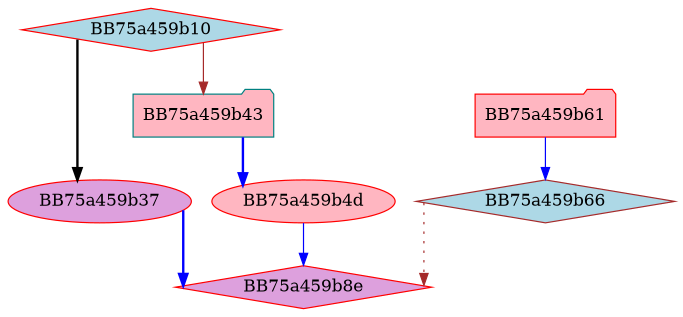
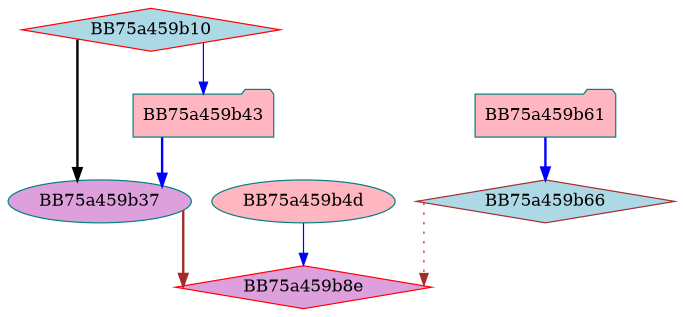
(203, 62) -> (203, 62)
(545, 116) -> (545, 116)
(545, 152) -> (545, 152)
(243, 155) -> (162, 156)
(100, 201) -> (100, 201)
(304, 201) -> (304, 201)
(183, 242) -> (183, 242)
